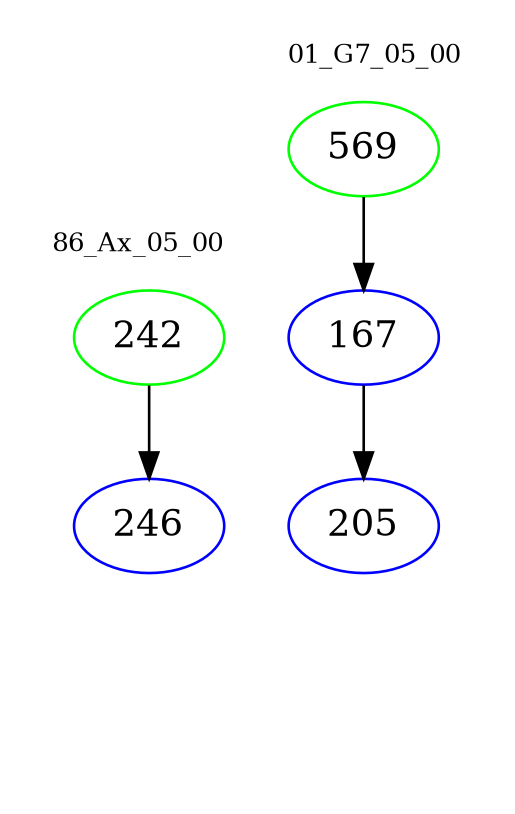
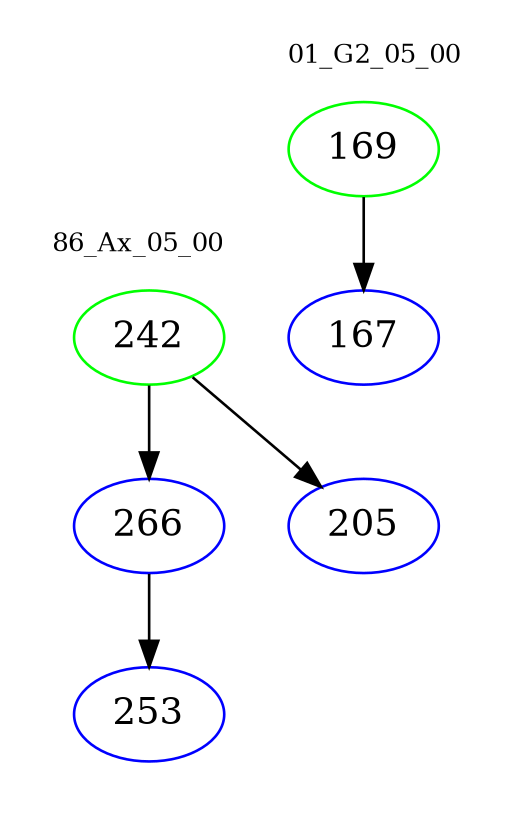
(375, 56) -> (375, 56)
(364, 149) -> (364, 149)
(364, 419) -> (228, 407)
(149, 526) -> (149, 526)
none -> (149, 714)
